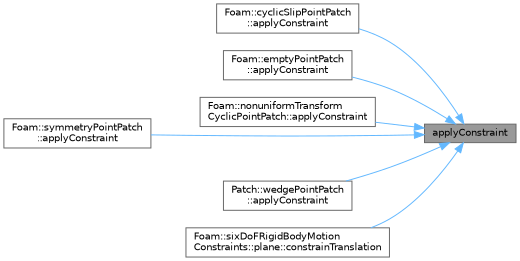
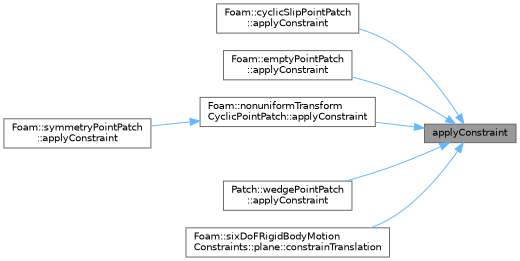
(283, 136) -> (171, 124)
